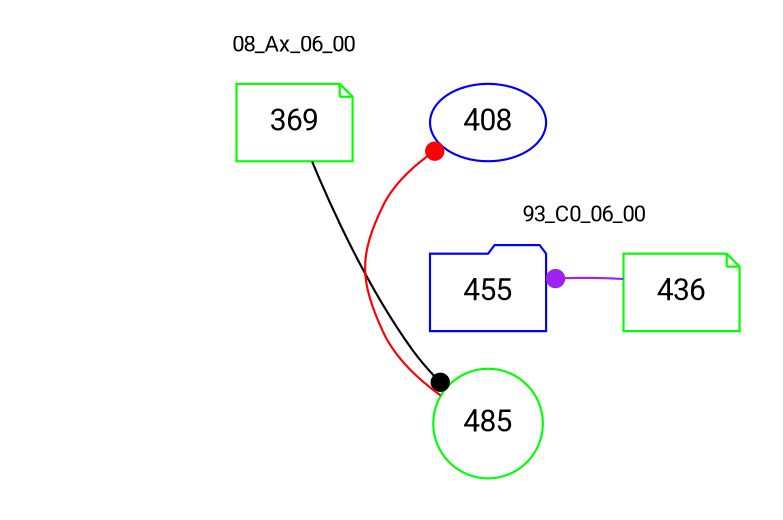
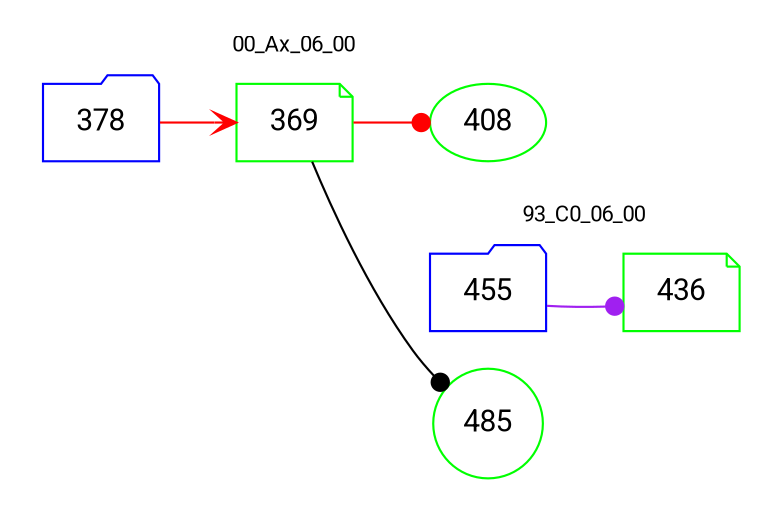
(295, 46) -> (295, 46)
none -> (101, 123)
(488, 123) -> (488, 123)
(369, 243) -> (383, 123)
(594, 278) -> (576, 307)
